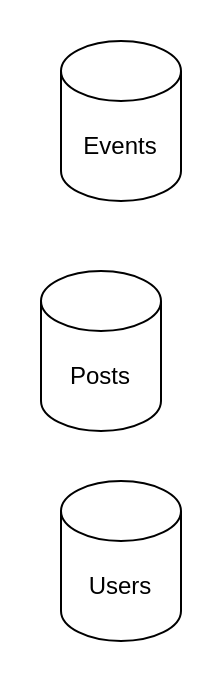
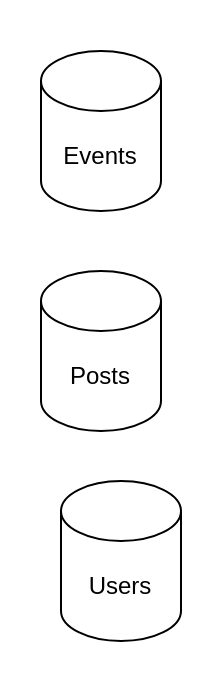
(121, 121) -> (101, 131)
